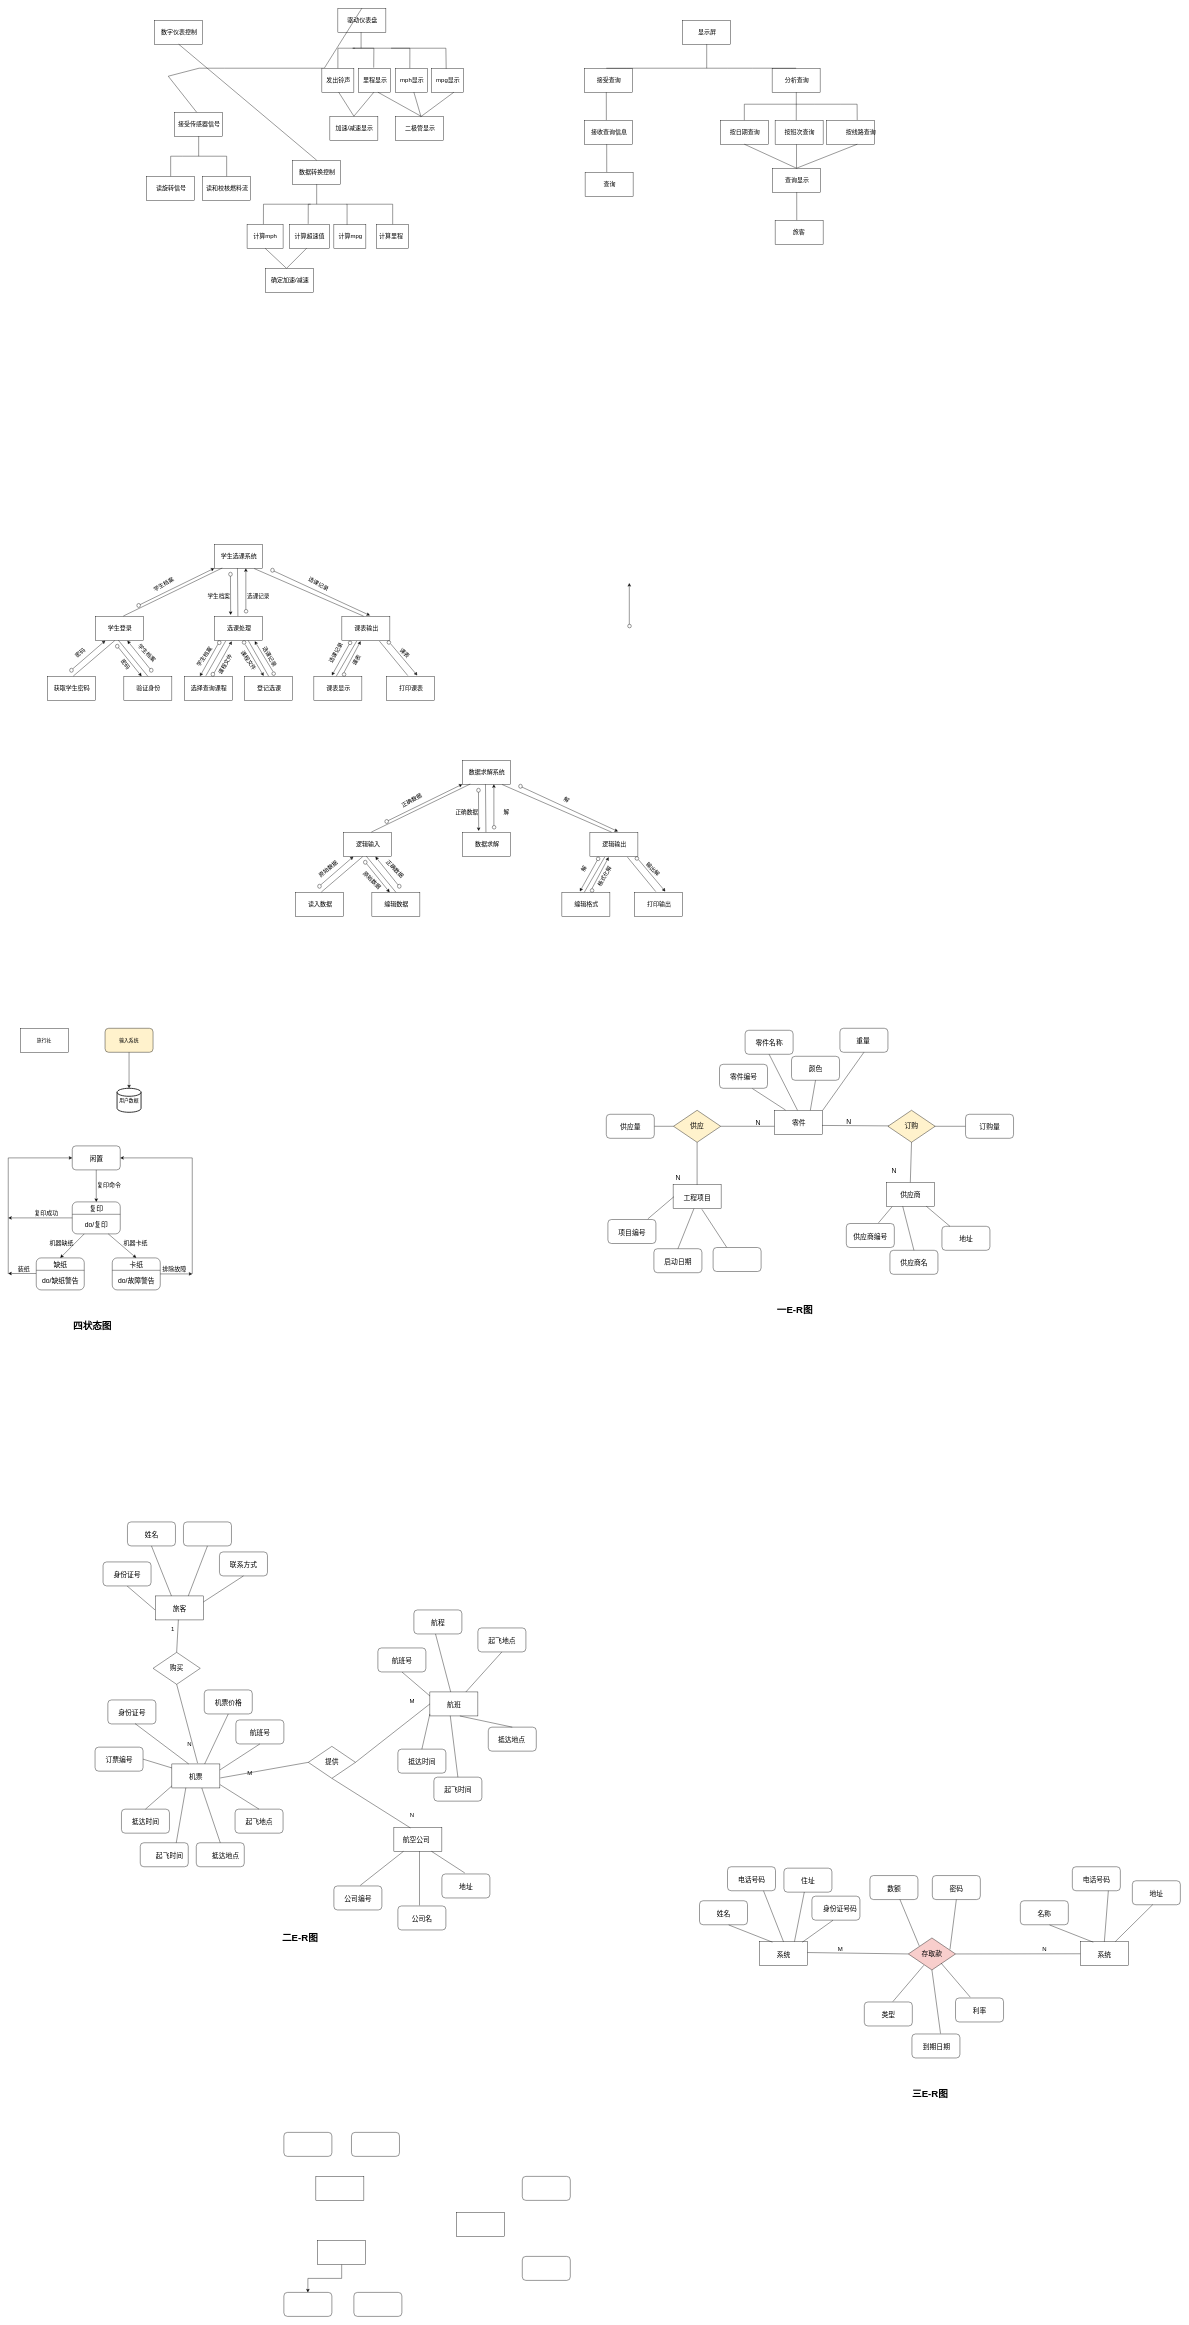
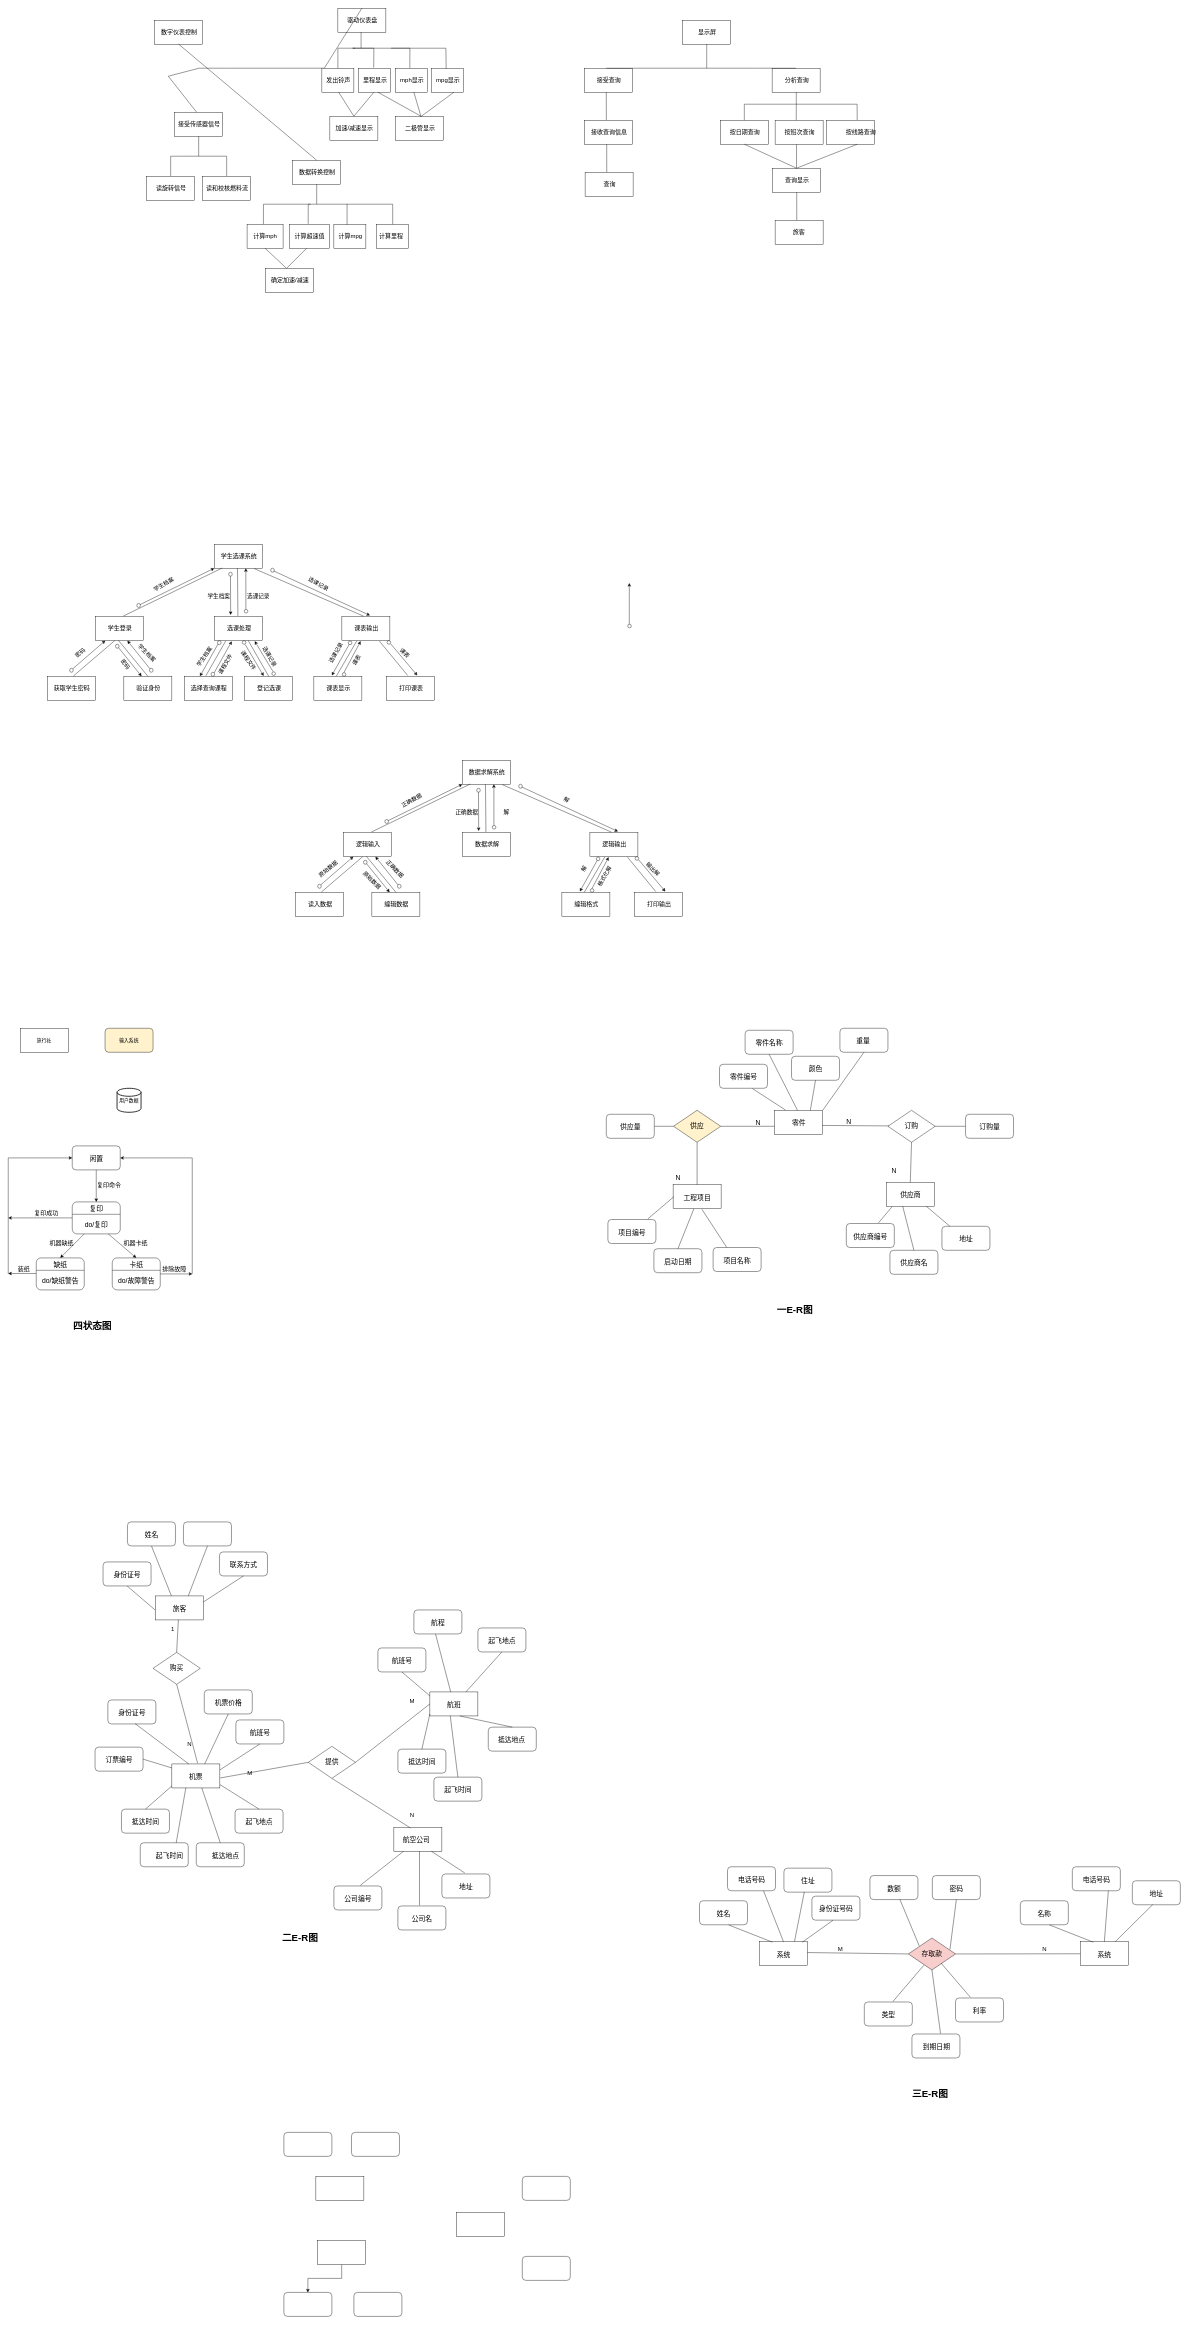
(129, 1084) -> none
(911, 1126) -> (911, 1126)
none -> (737, 1259)
(840, 1908) -> (836, 1908)
